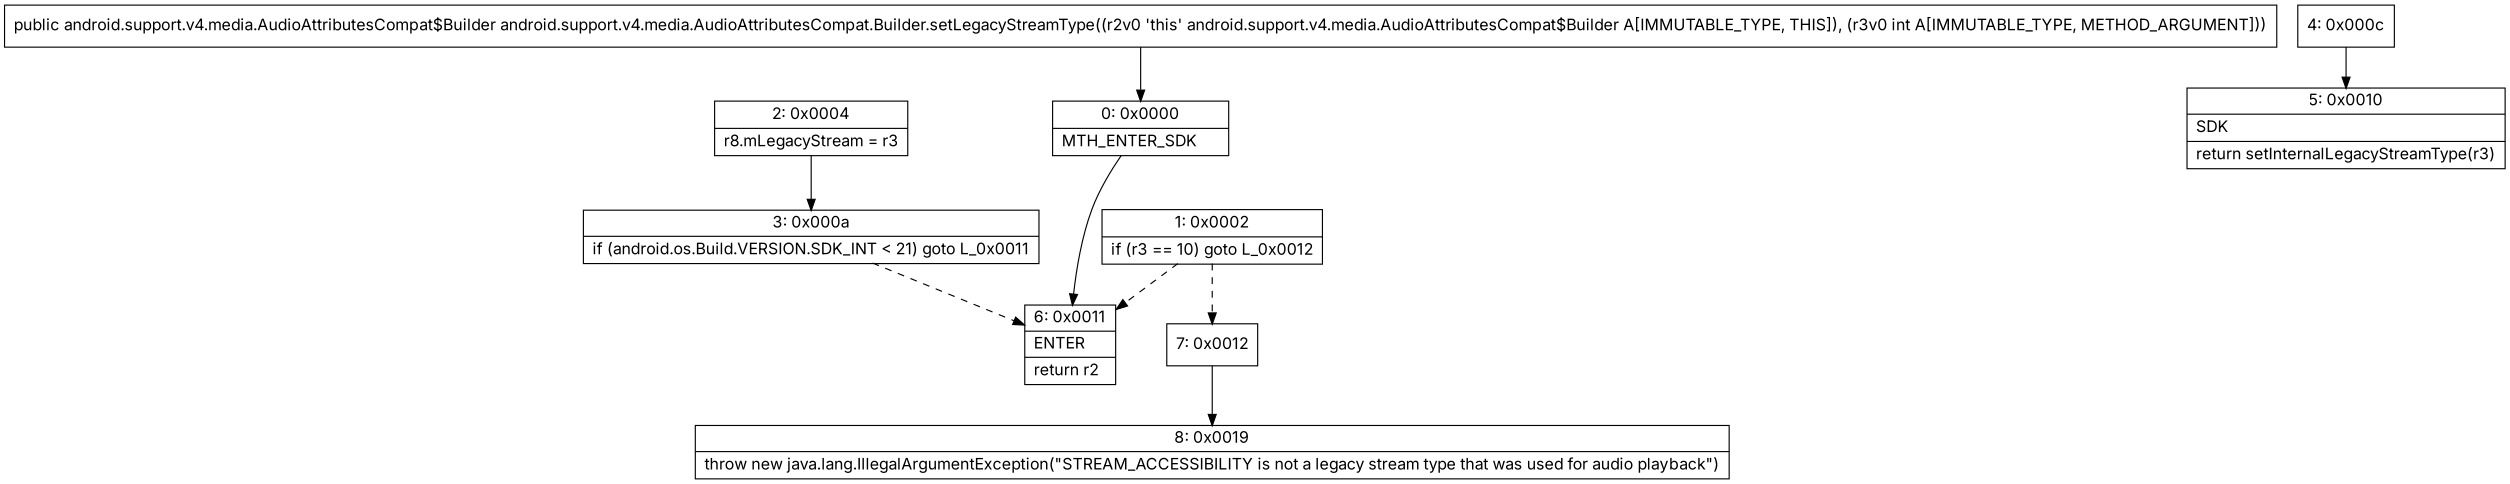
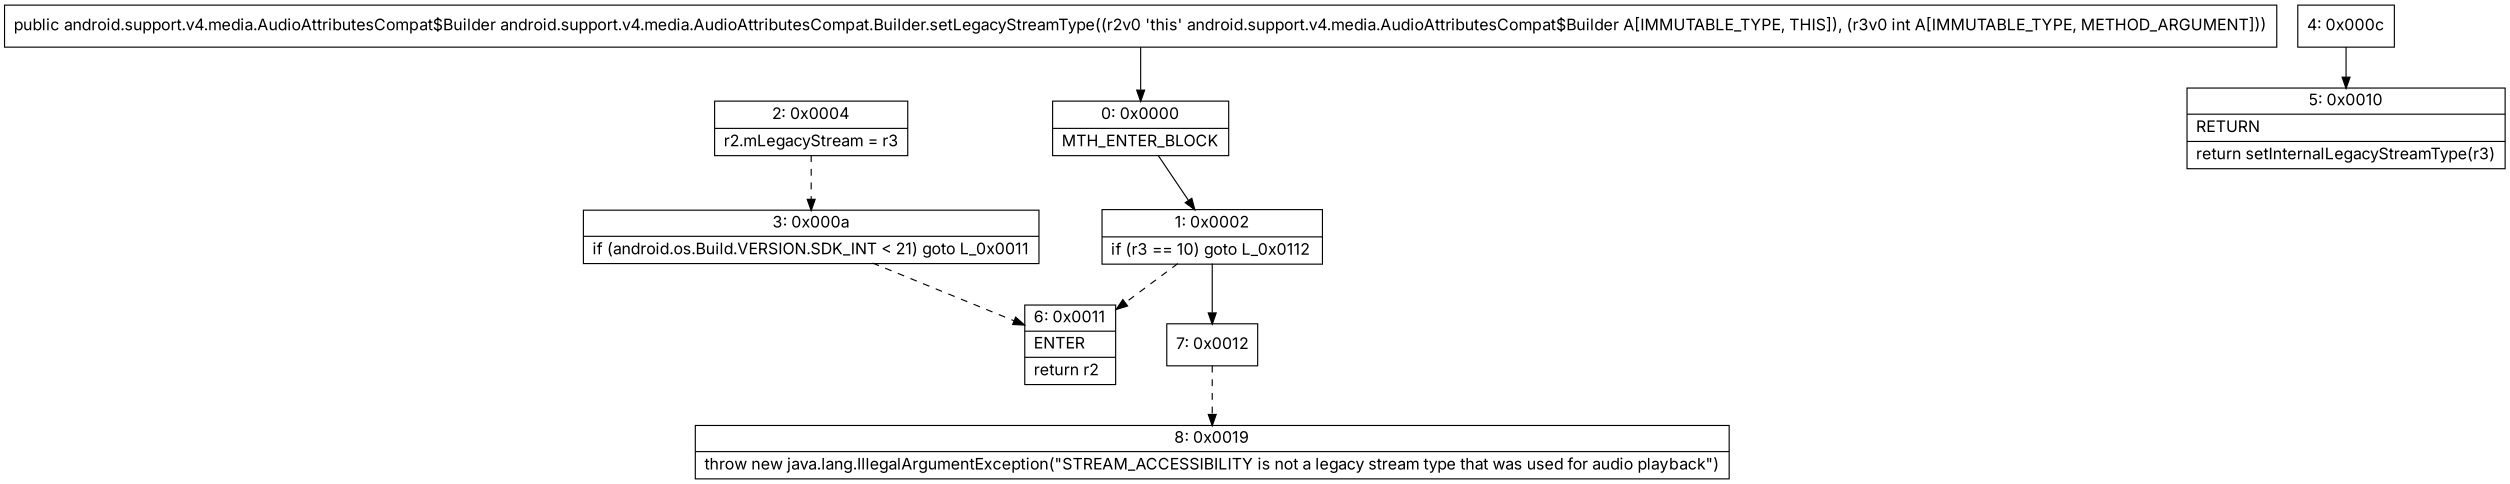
(2213, 127) -> (2228, 127)
(811, 141) -> (811, 141)
(1130, 141) -> (1141, 141)
(811, 177) -> (811, 177)
(1088, 221) -> (1173, 178)
(1212, 250) -> (1211, 250)
(1212, 288) -> (1212, 288)
(1212, 390) -> (1212, 390)
